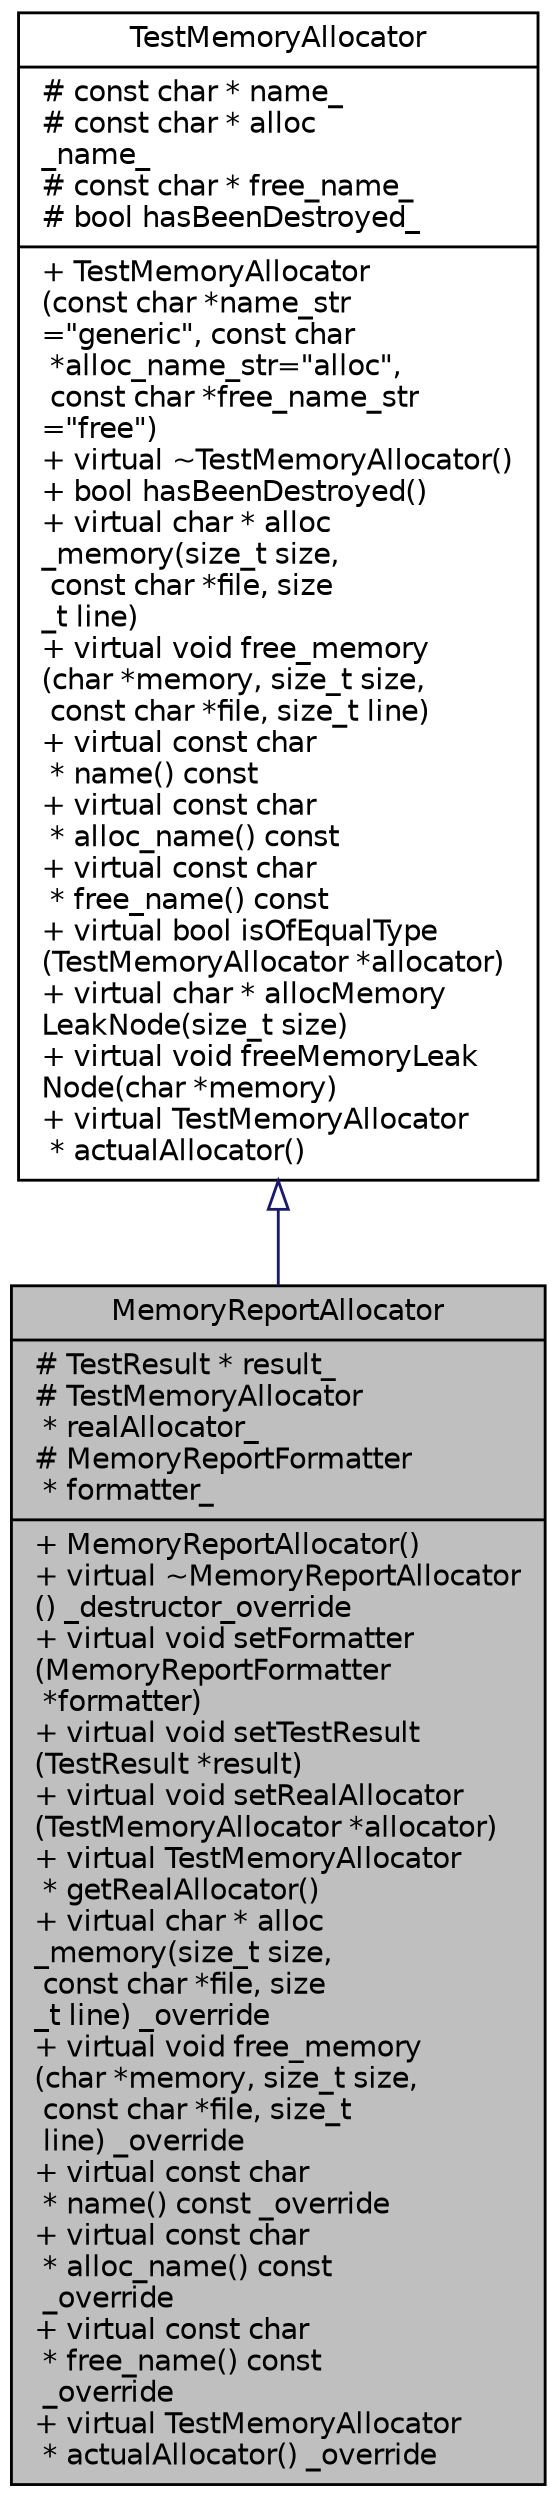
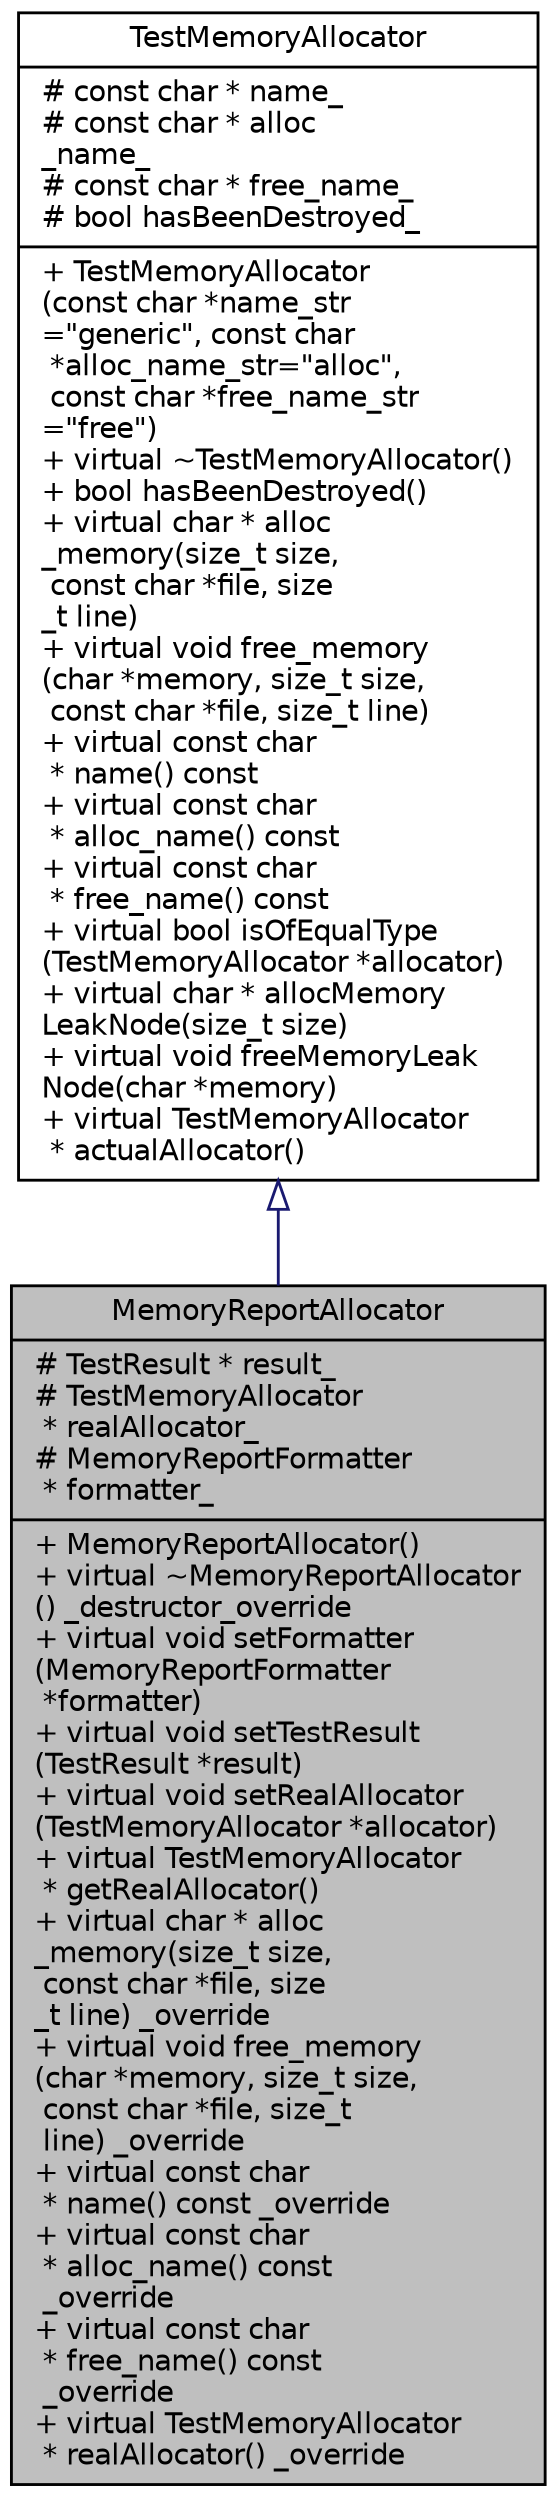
(237, 2456) -> (220, 2456)
